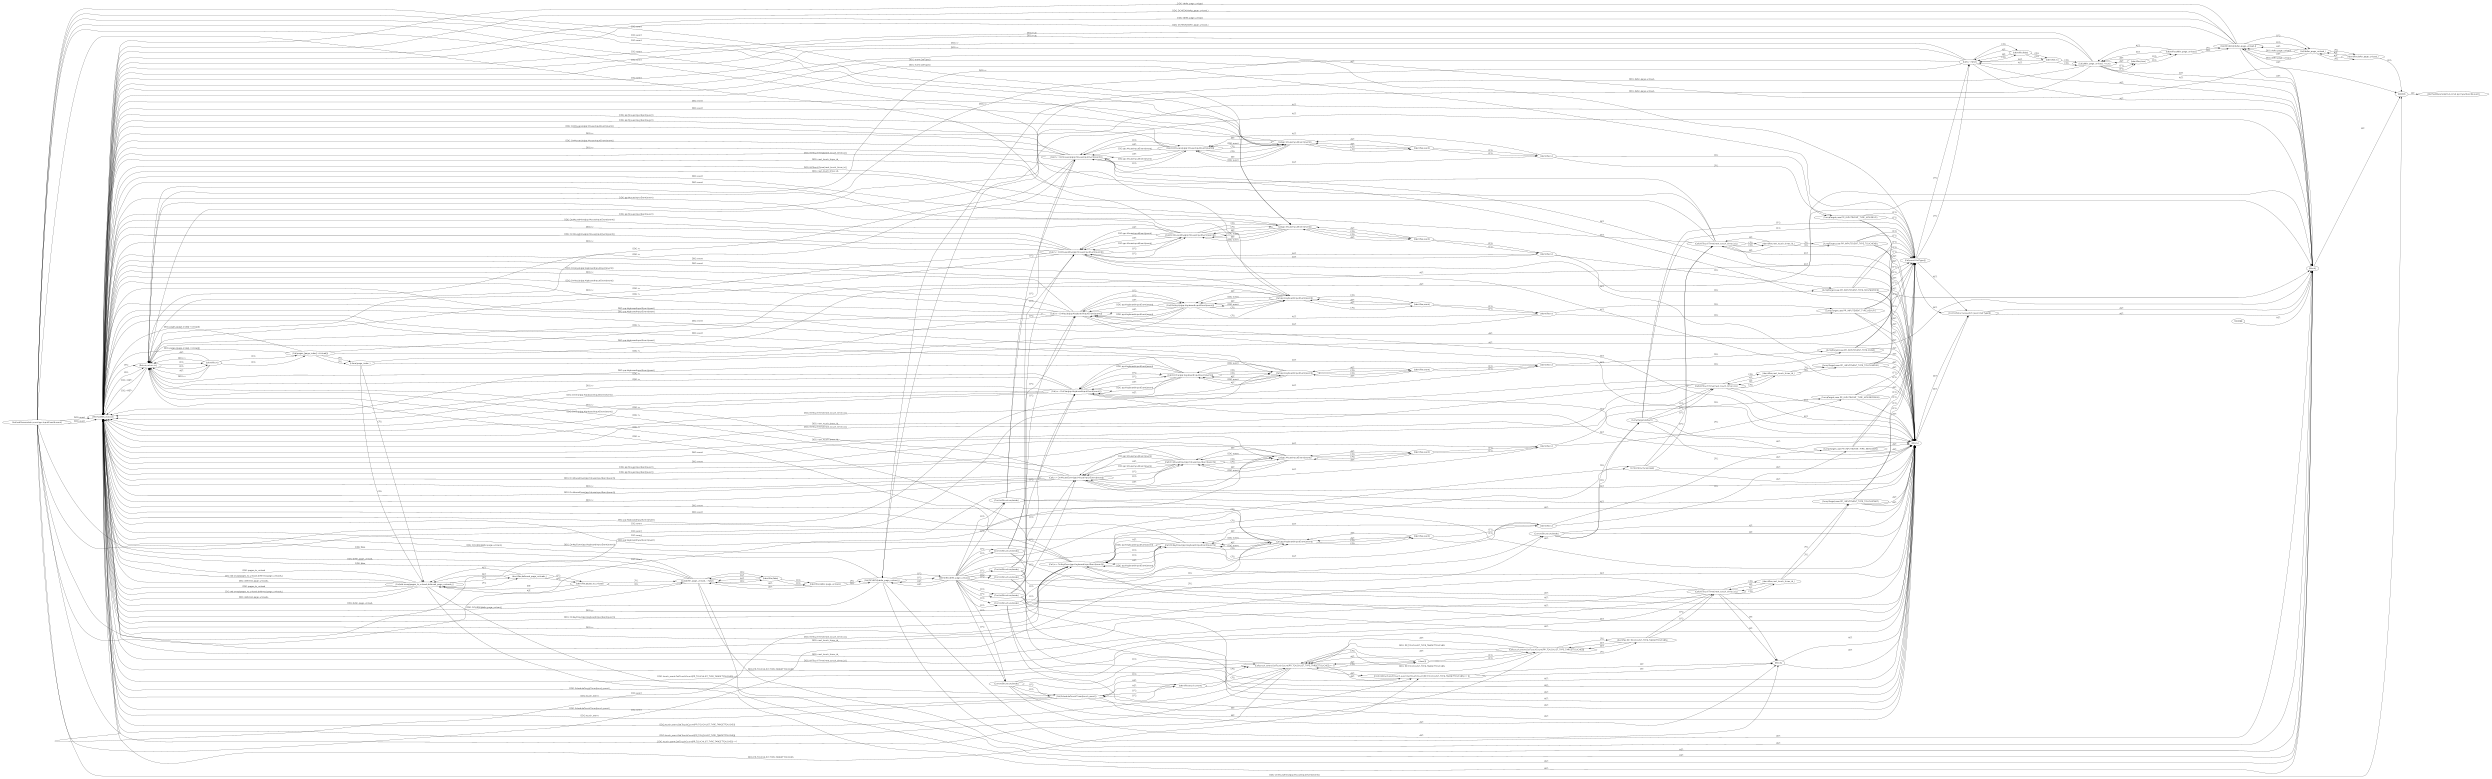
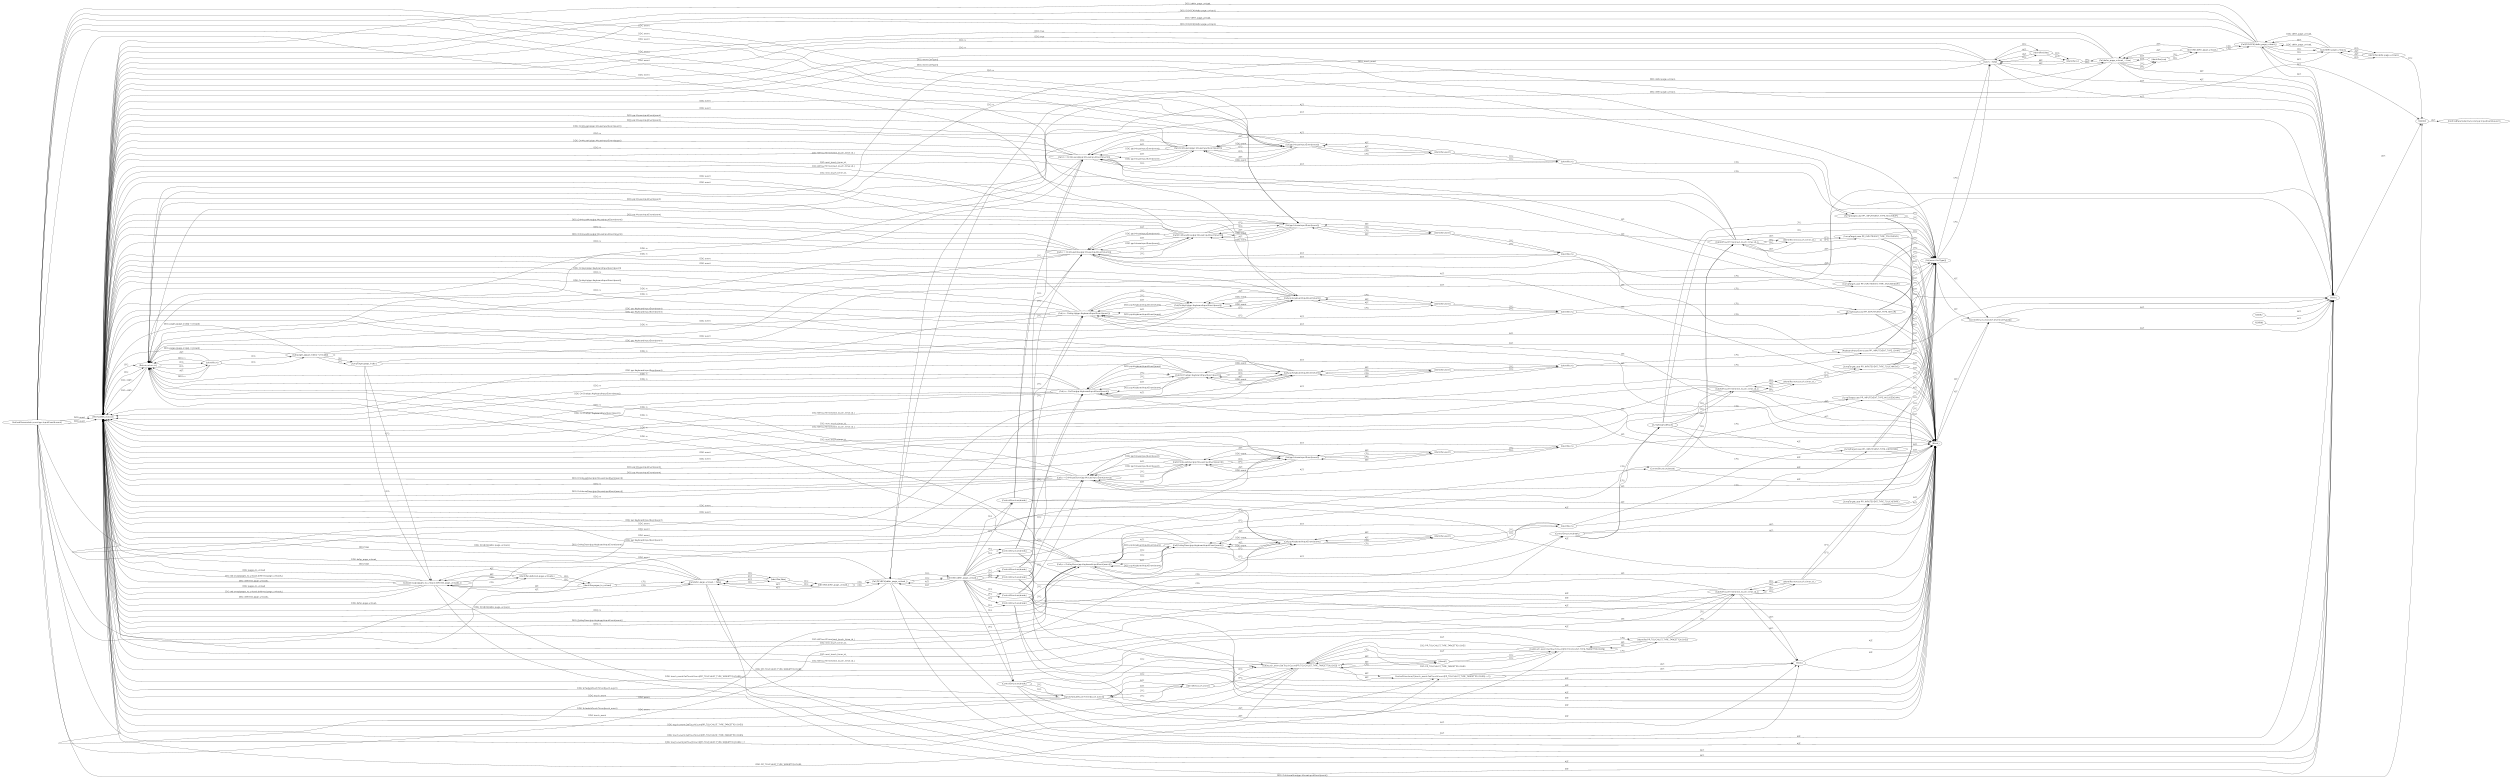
(1353, 62) -> (1367, 62)
none -> (2259, 315)
(1851, 350) -> (1871, 351)
(360, 363) -> (364, 364)
